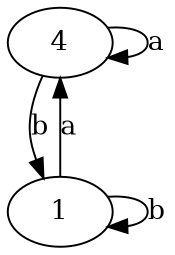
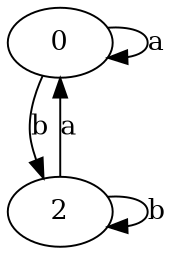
(60, 43) -> (60, 43)
(60, 212) -> (60, 212)
